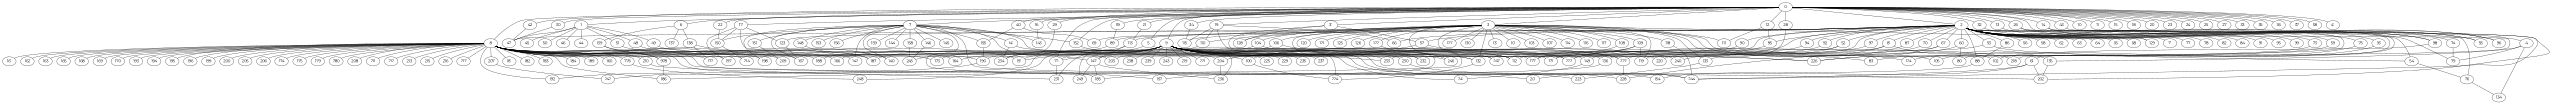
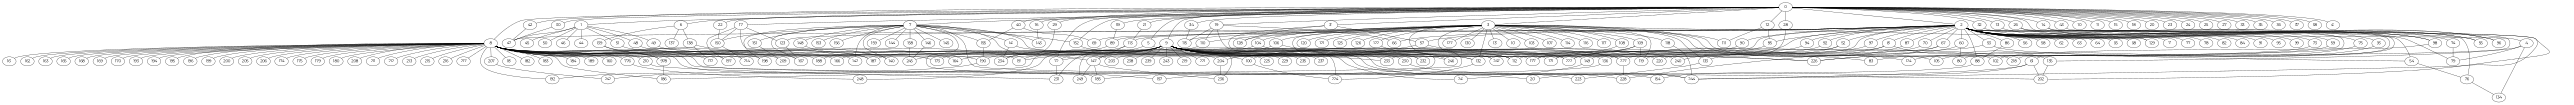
(336, 61) -> (336, 61)
